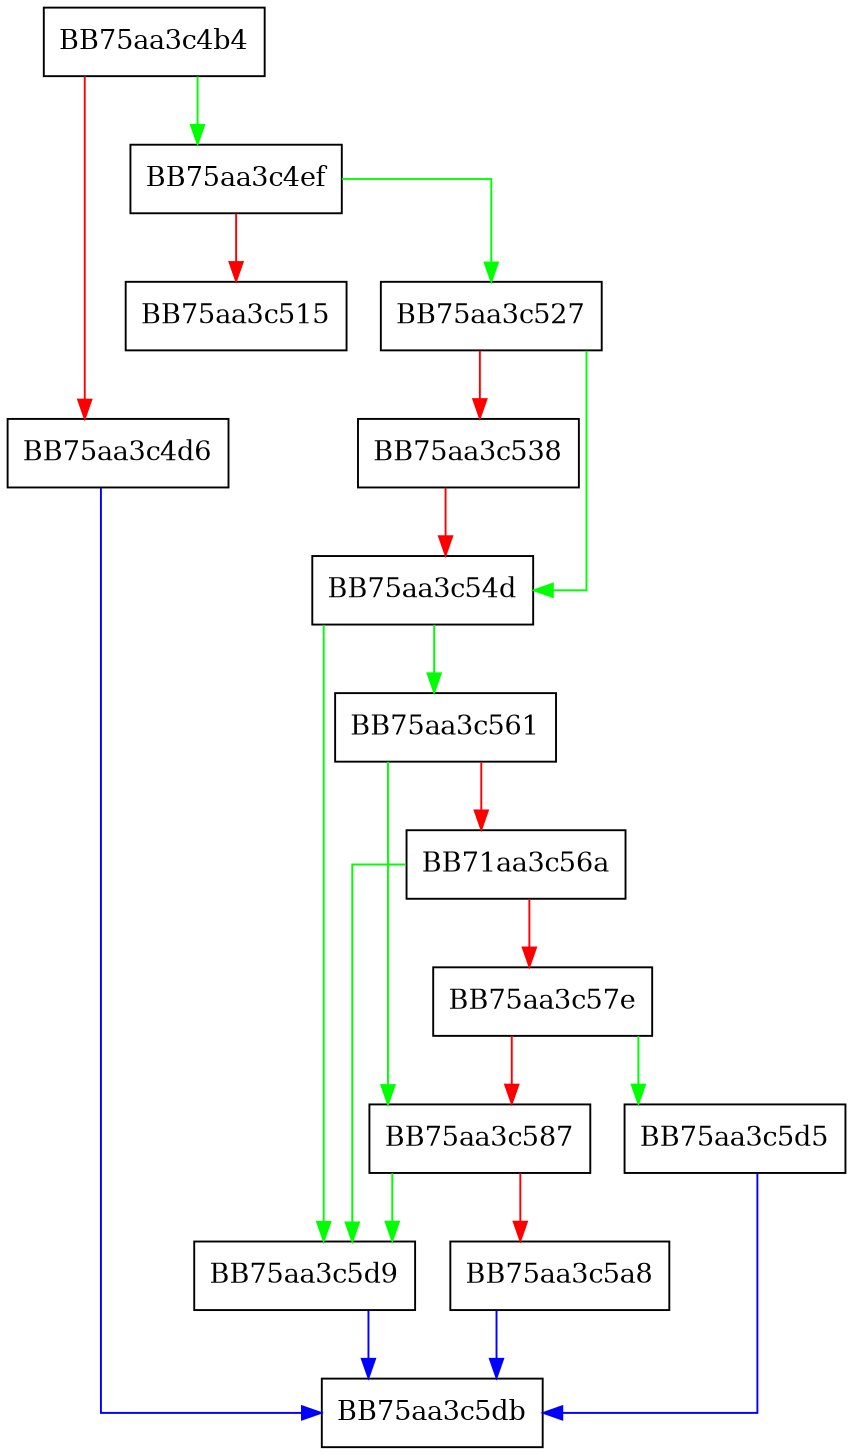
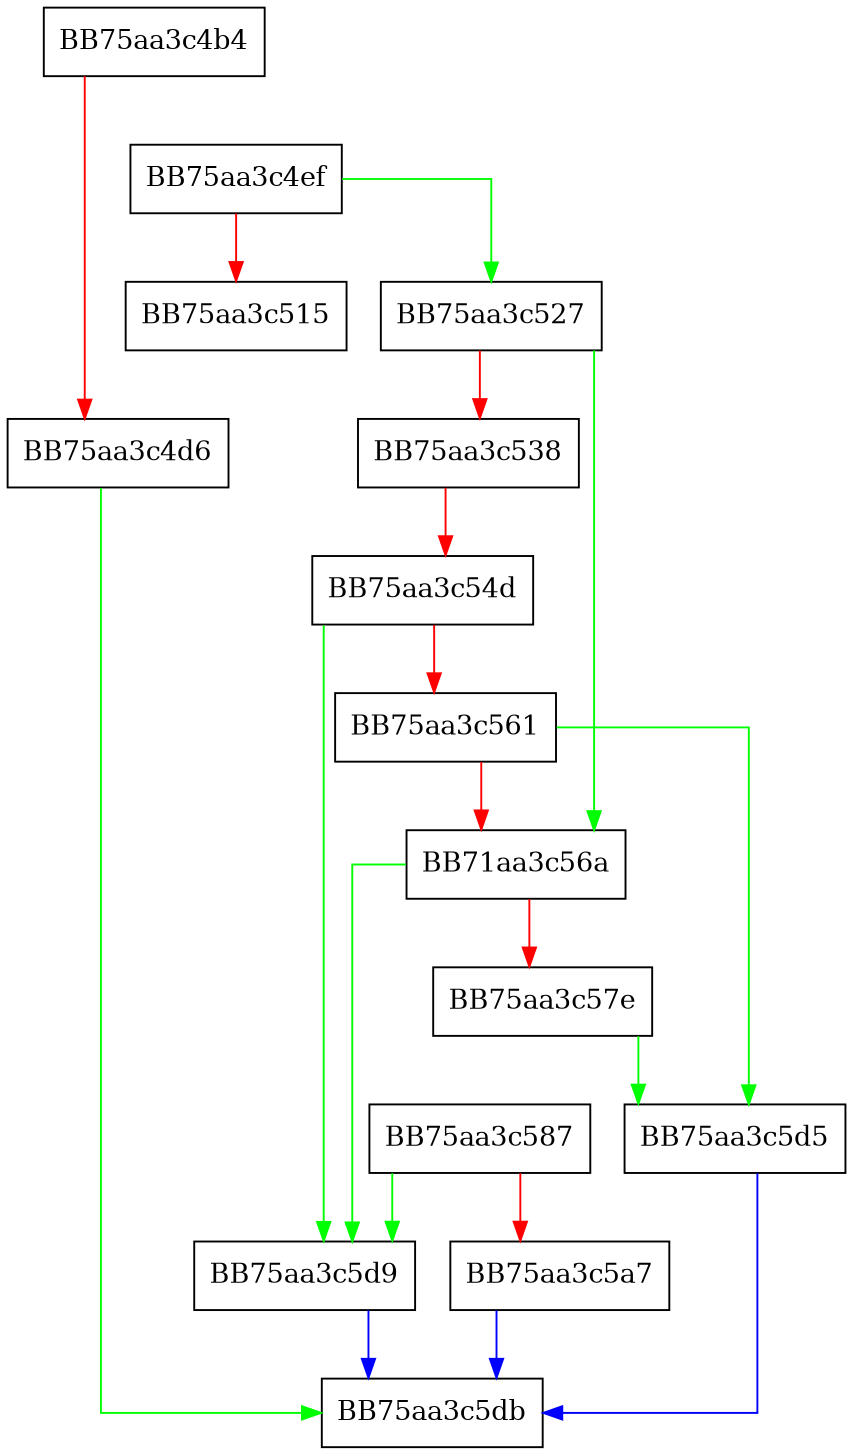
(198, 101) -> none
(586, 487) -> (594, 581)
(434, 649) -> (434, 649)
(388, 923) -> (749, 810)
(101, 1051) -> (101, 1051)
(512, 1060) -> none
(560, 1276) -> (560, 1276)
